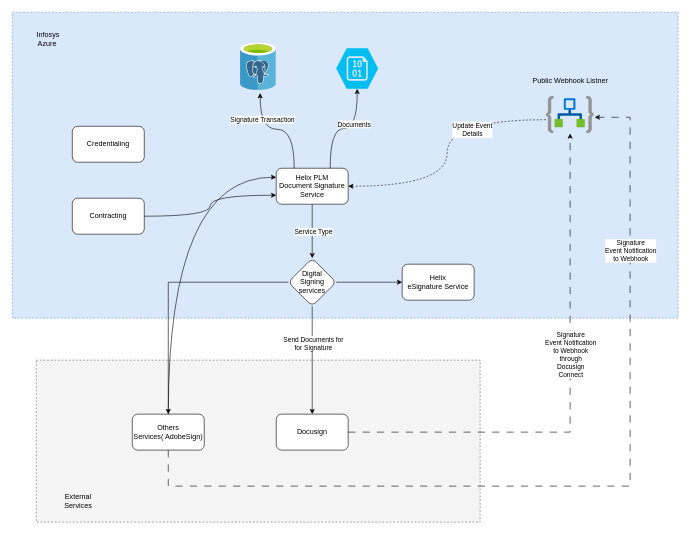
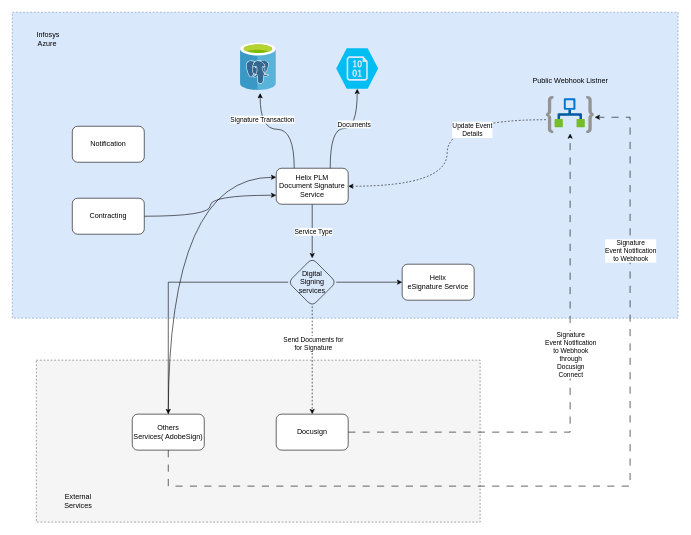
(108, 144) -> (108, 144)
(312, 282) -> (312, 282)
(312, 380) -> (312, 380)
